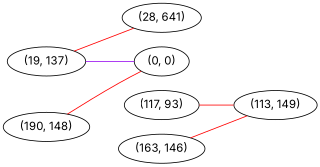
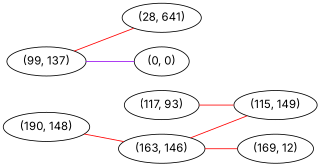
(46, 61) -> (46, 61)
(104, 92) -> (104, 138)
(276, 105) -> (276, 105)
none -> (276, 149)
